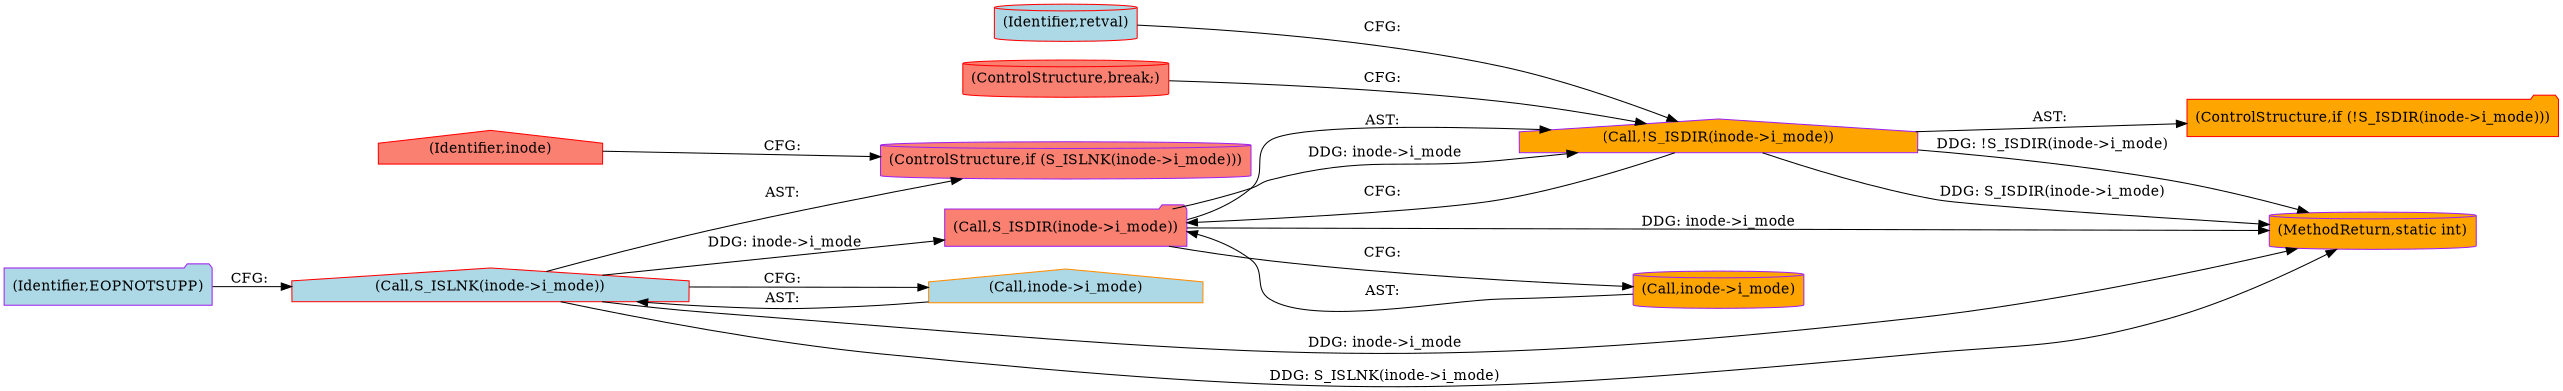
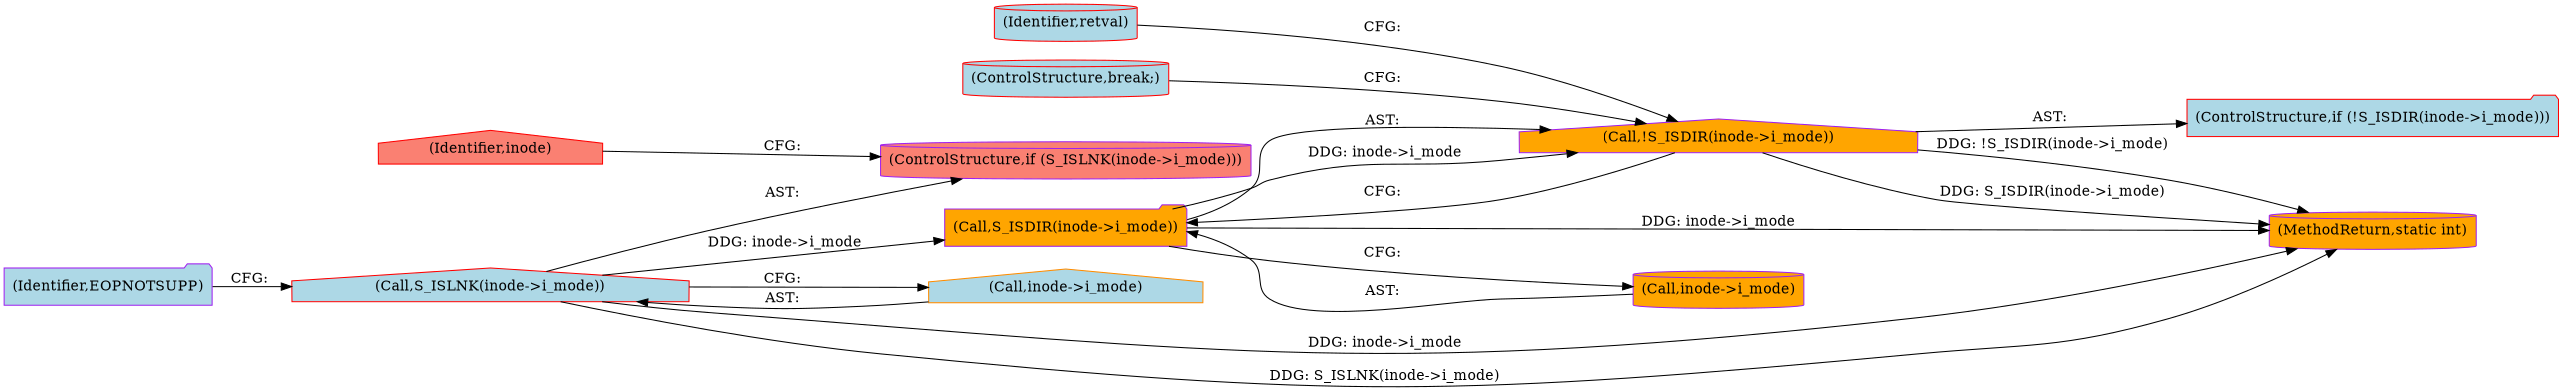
(1066, 79) -> (1066, 79)
(2373, 118) -> (2373, 118)
(1066, 228) -> (1066, 228)
